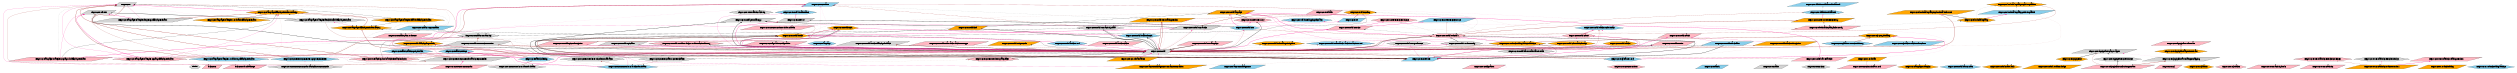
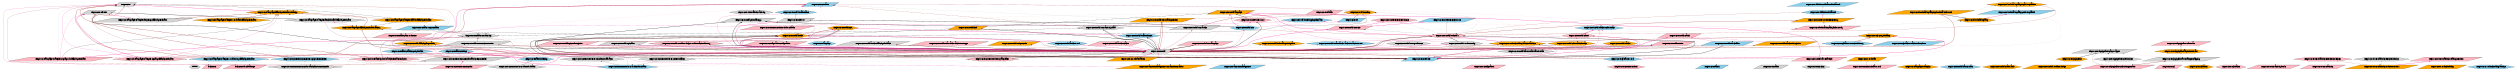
(990, 33) -> none
(667, 59) -> (667, 59)
(2118, 63) -> none
